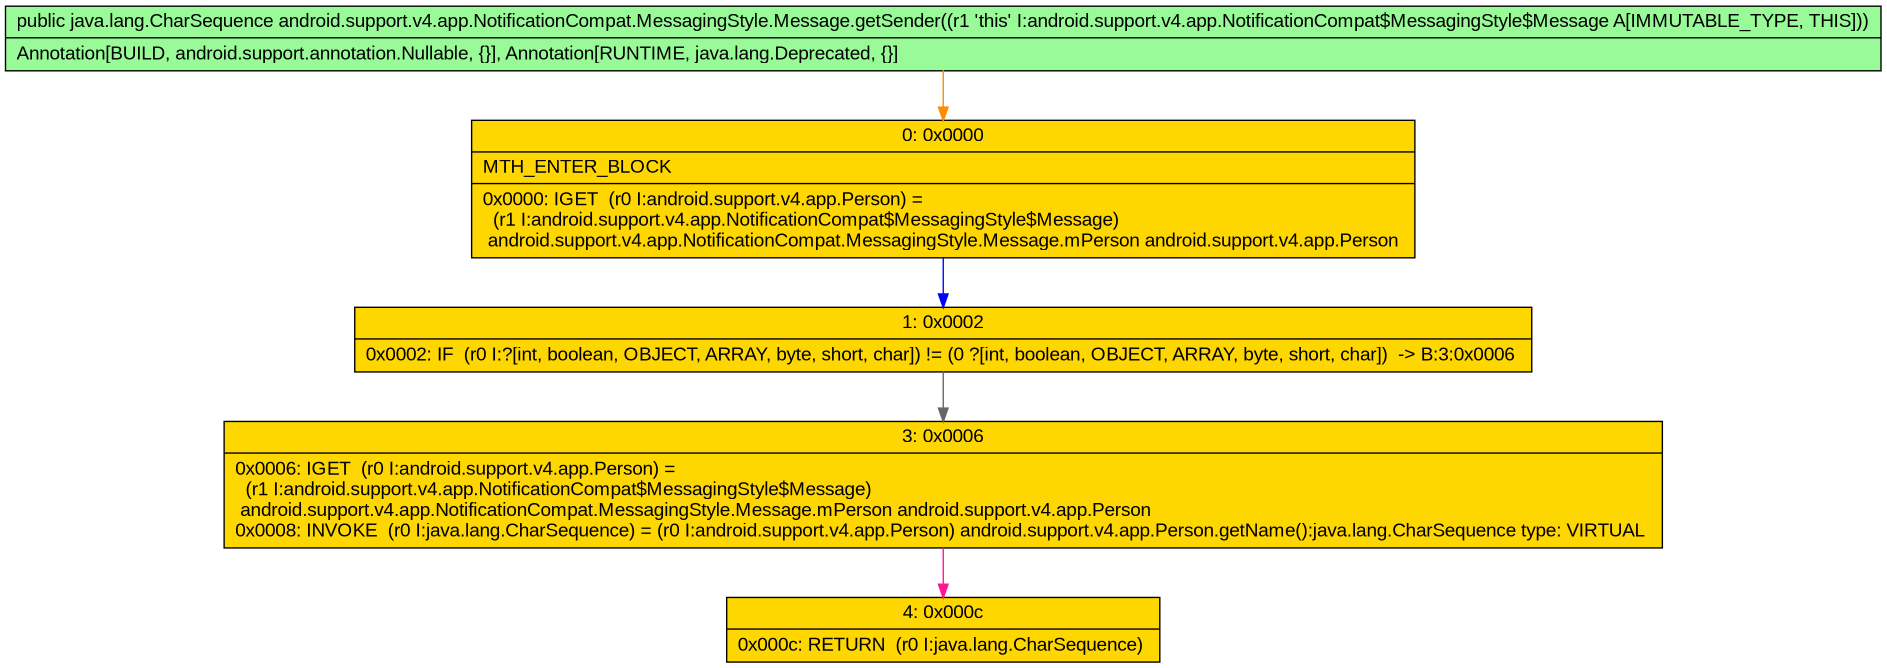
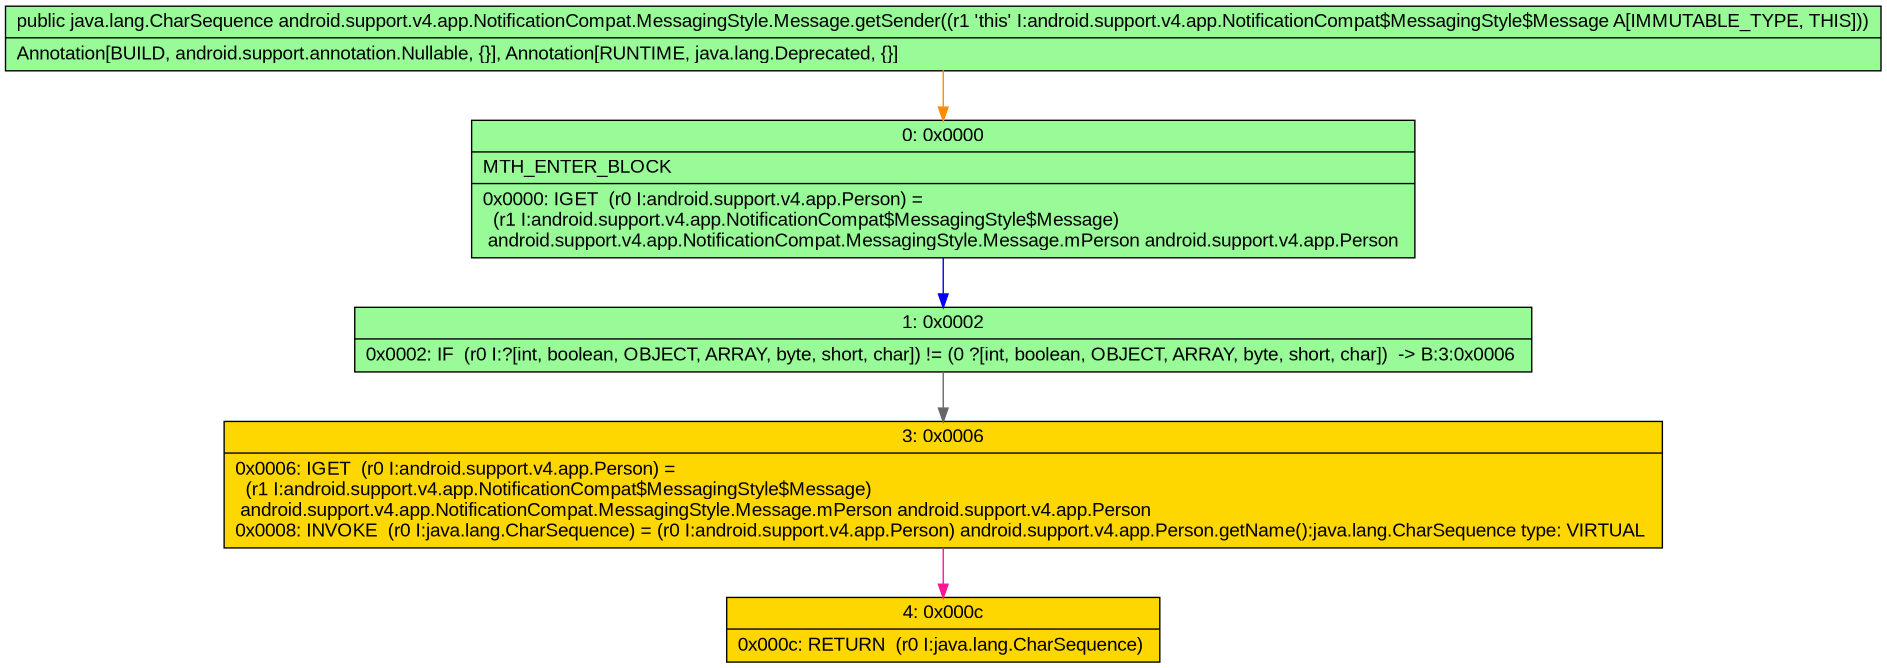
(943, 189) -> (943, 189)
(943, 340) -> (943, 340)
